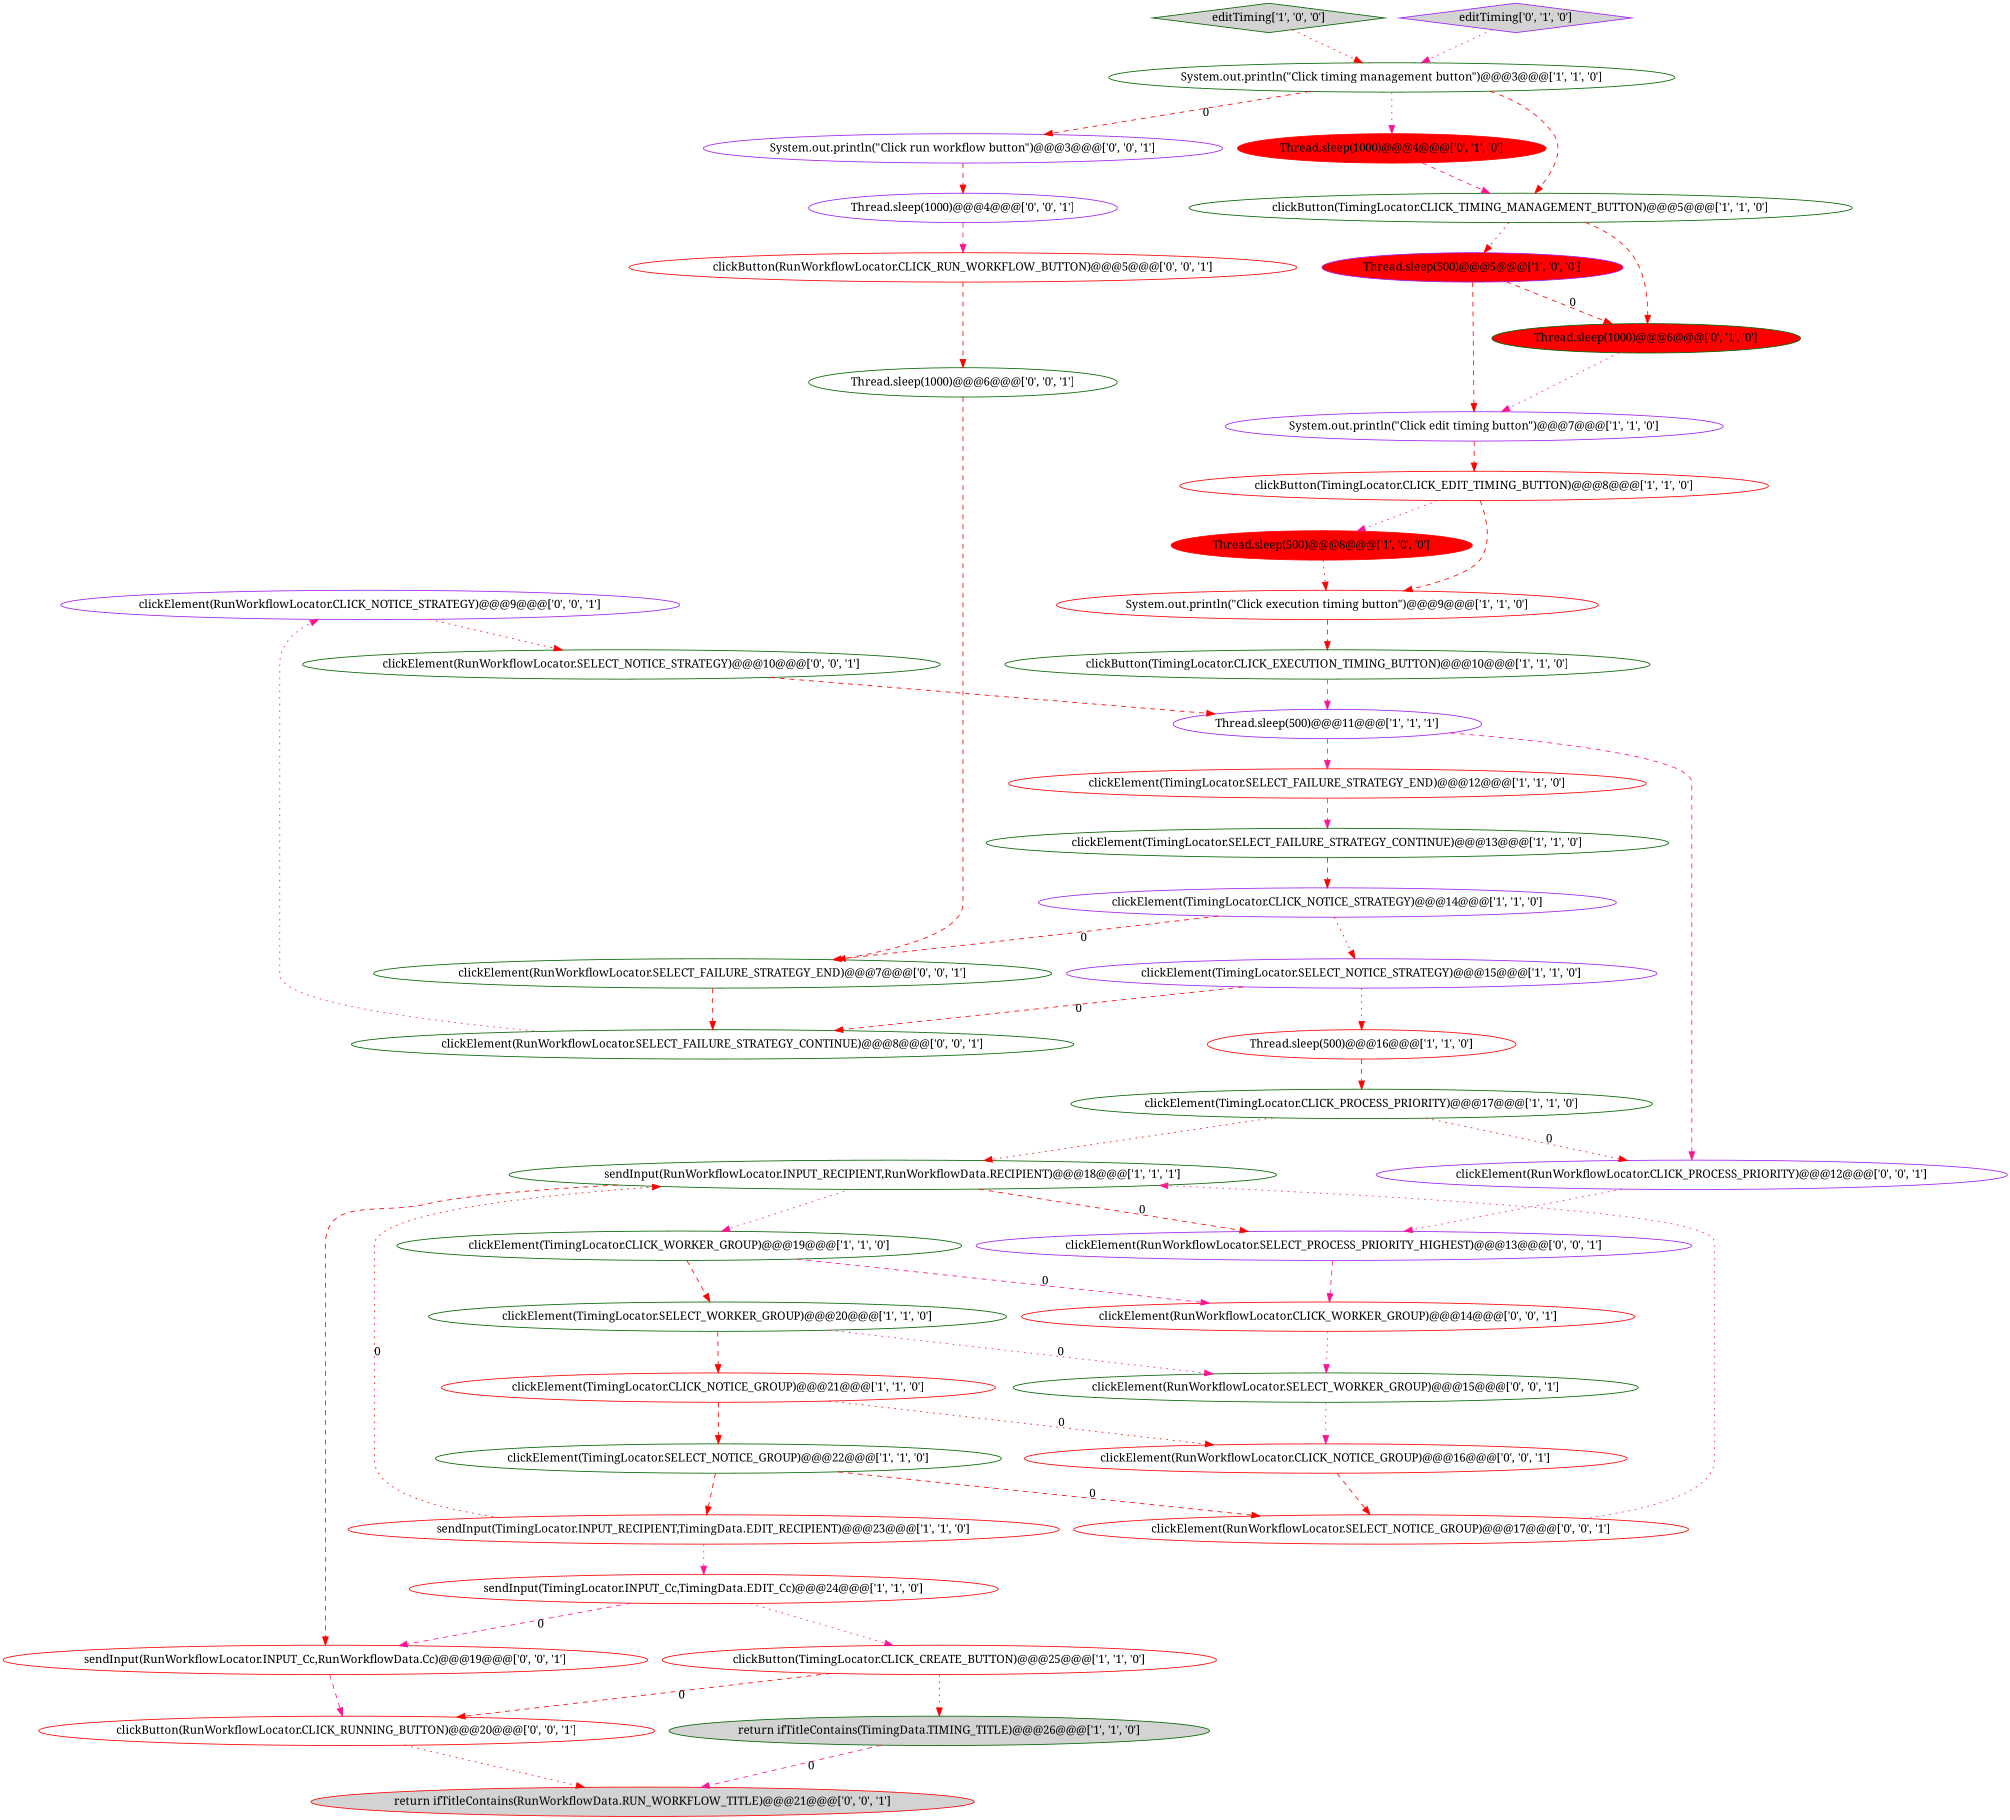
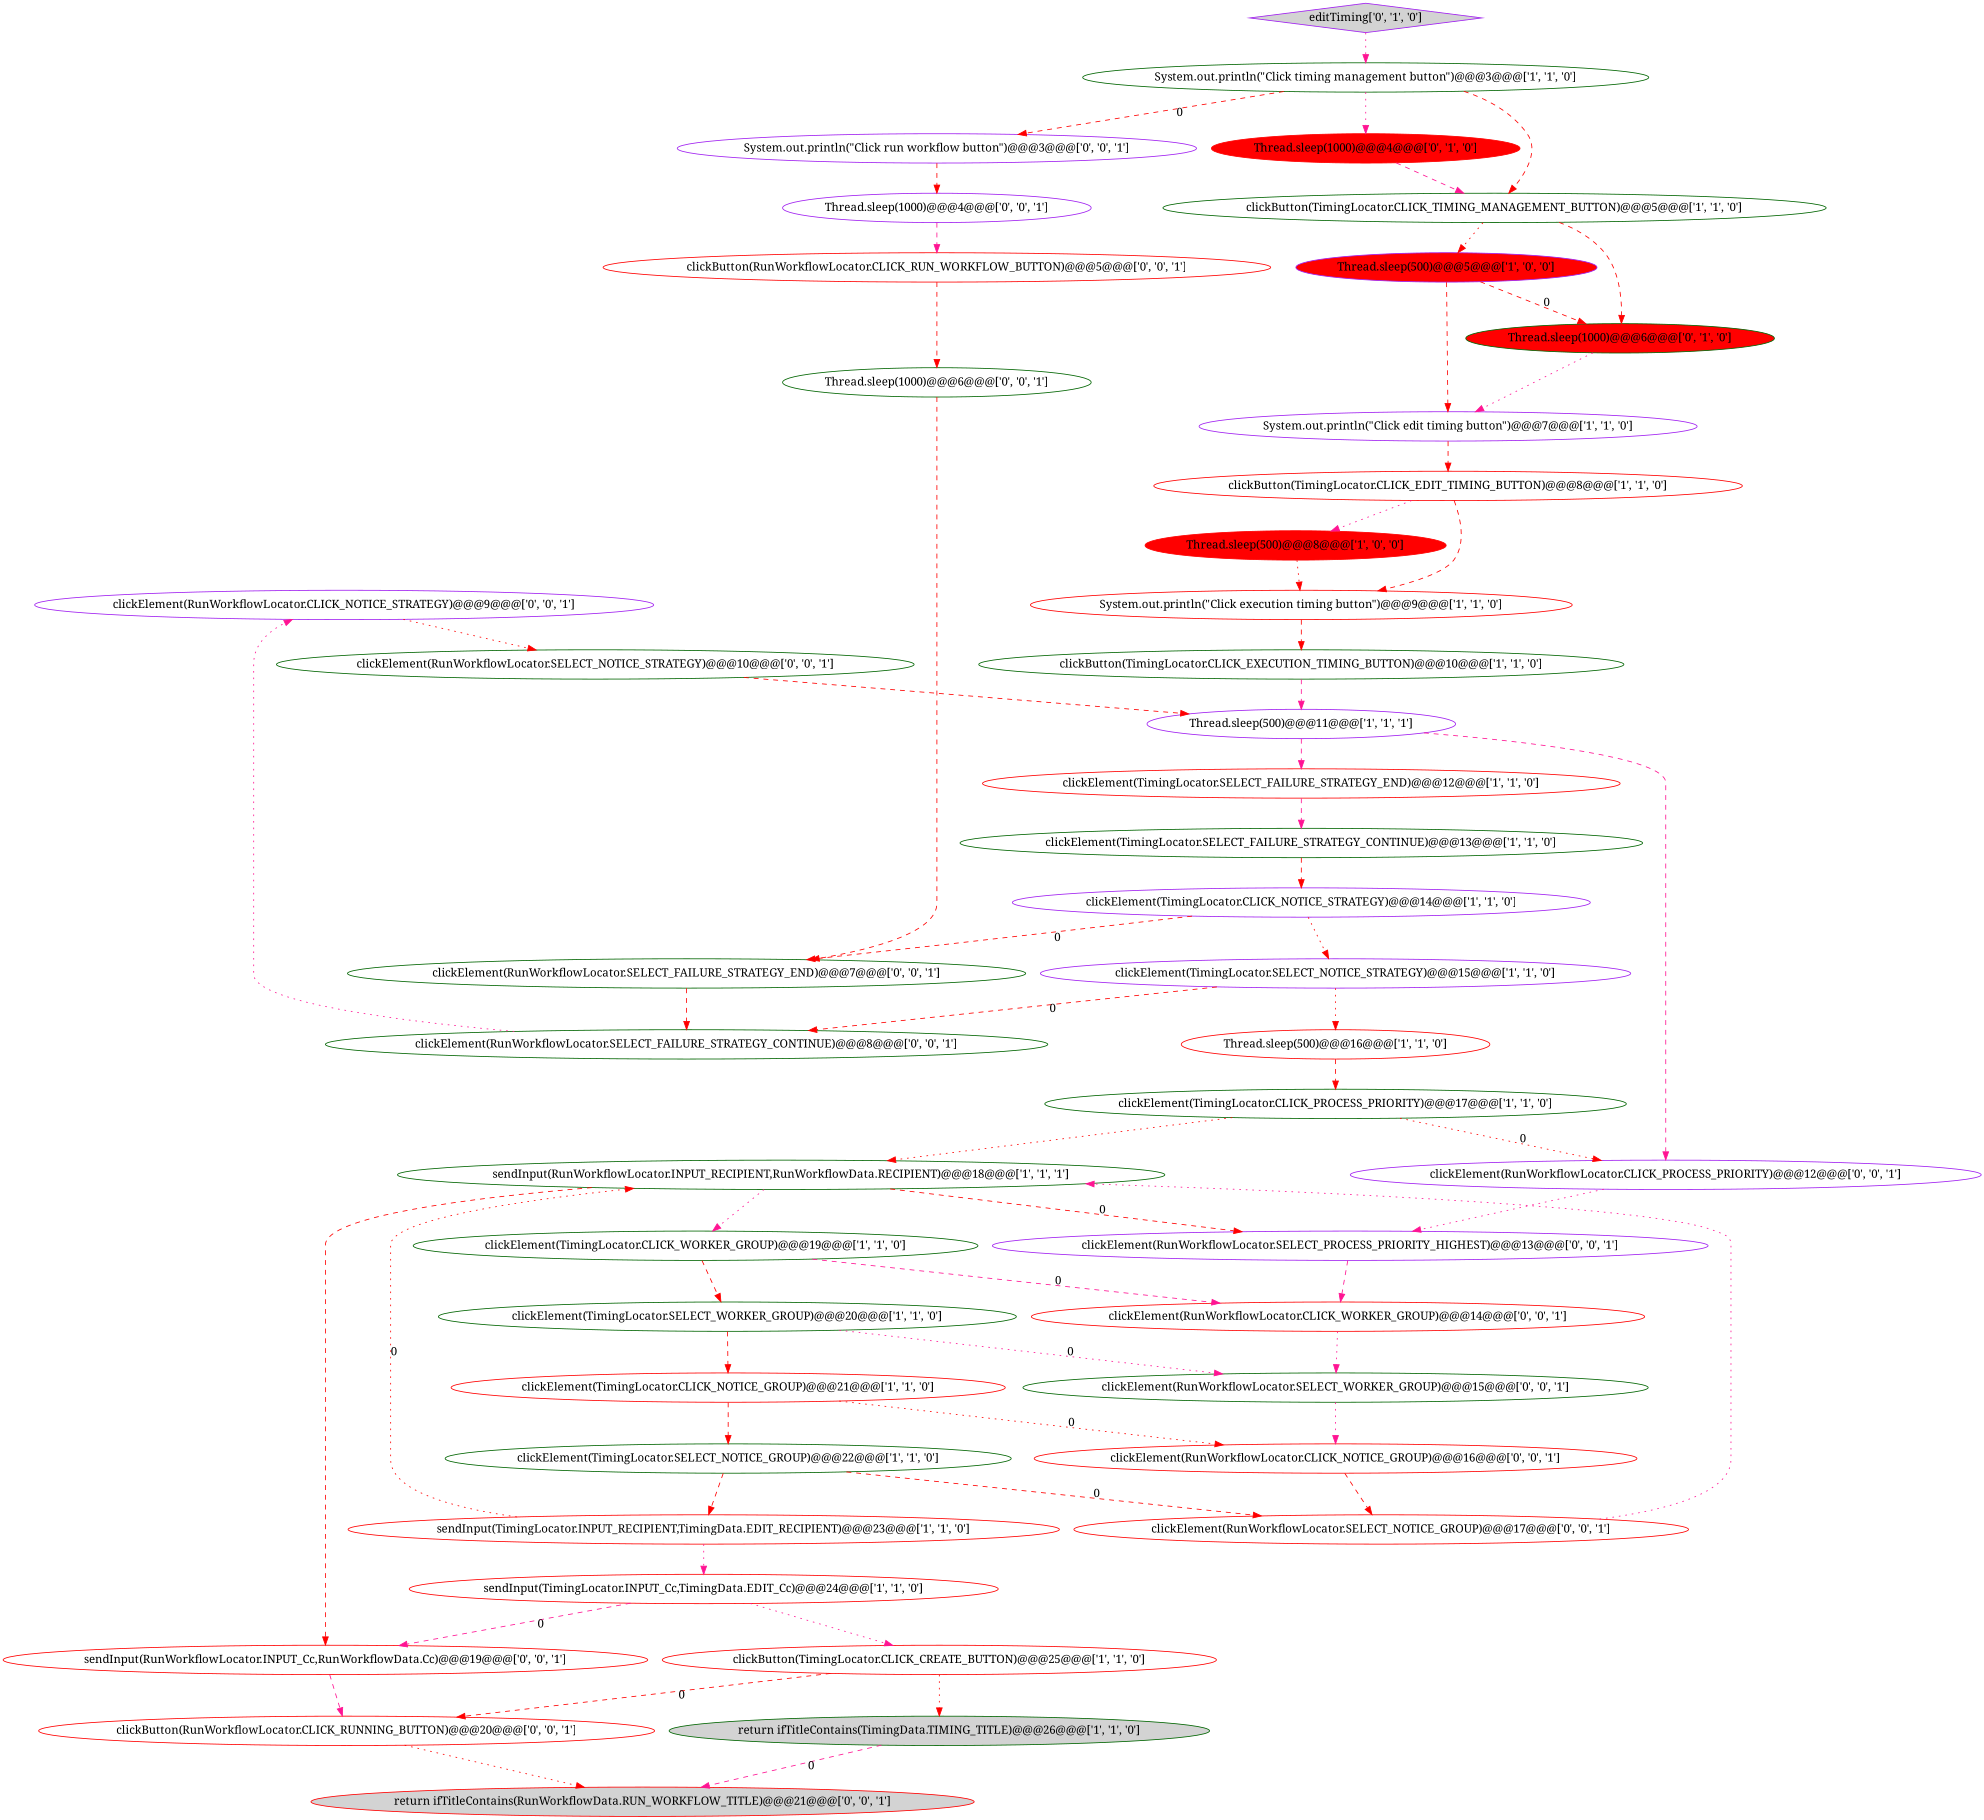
(1269, 18) -> none
